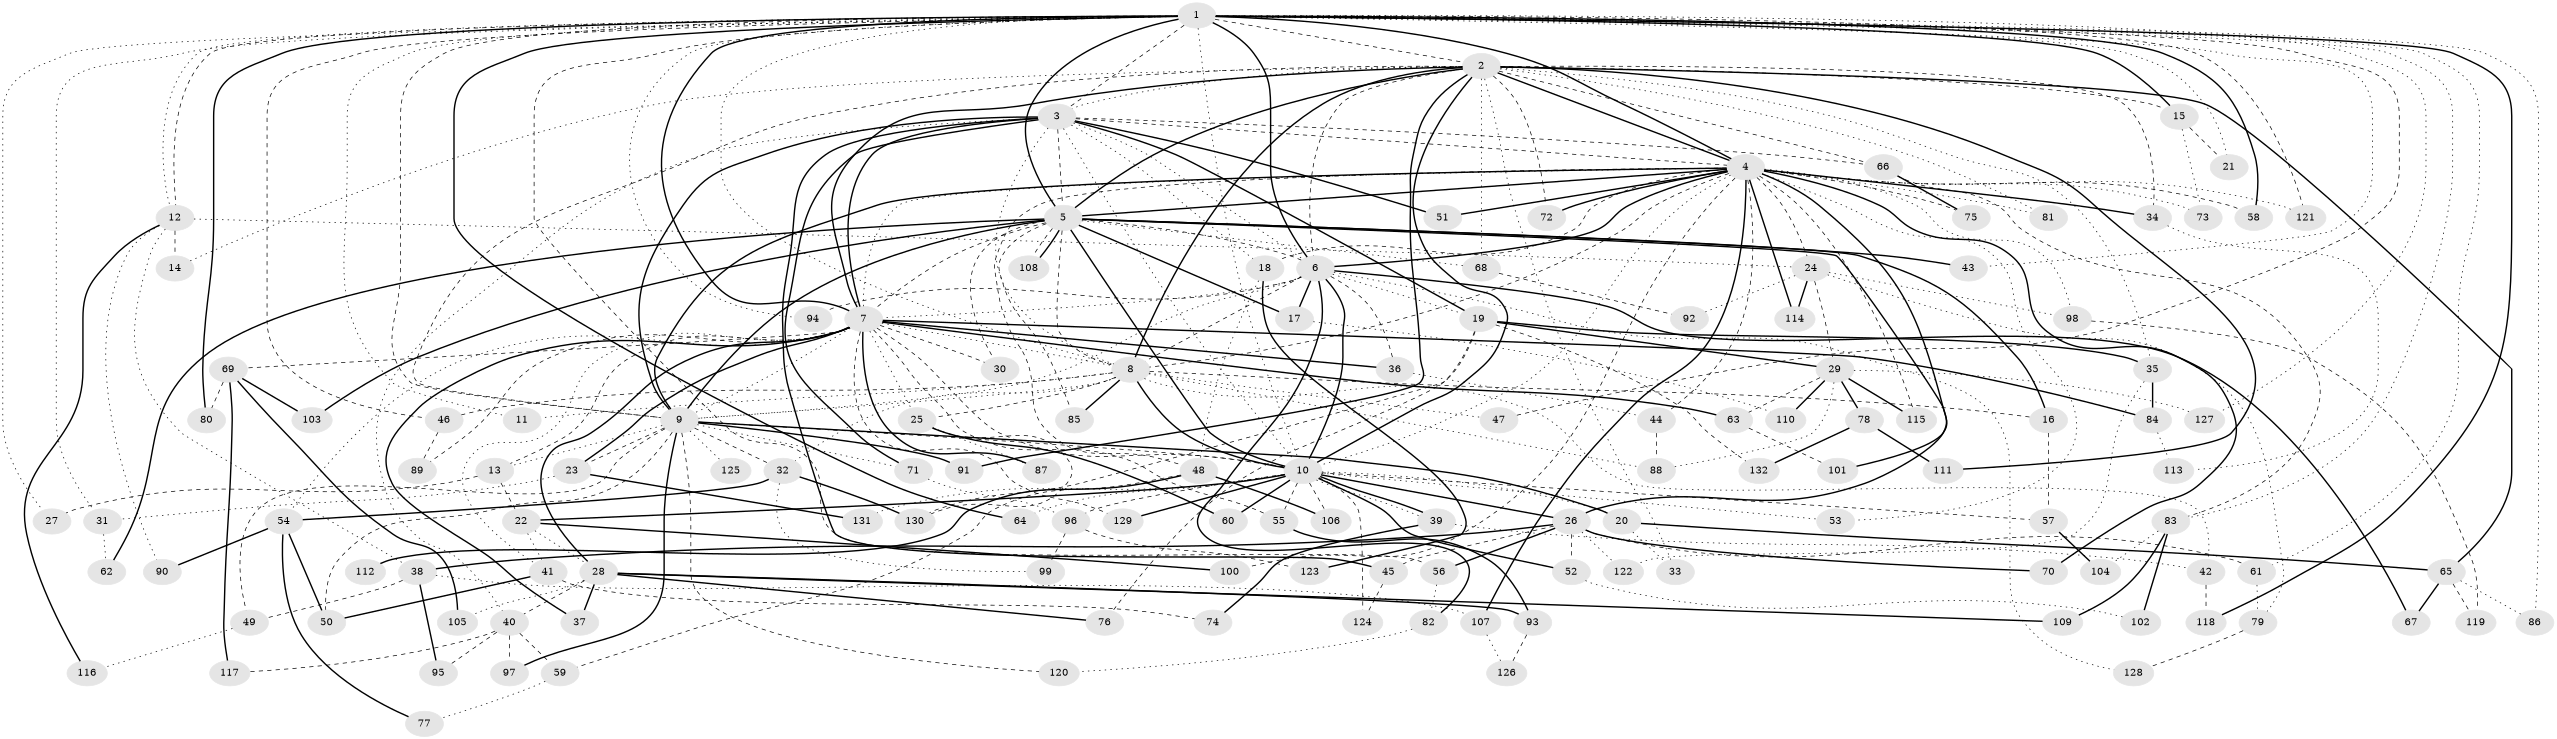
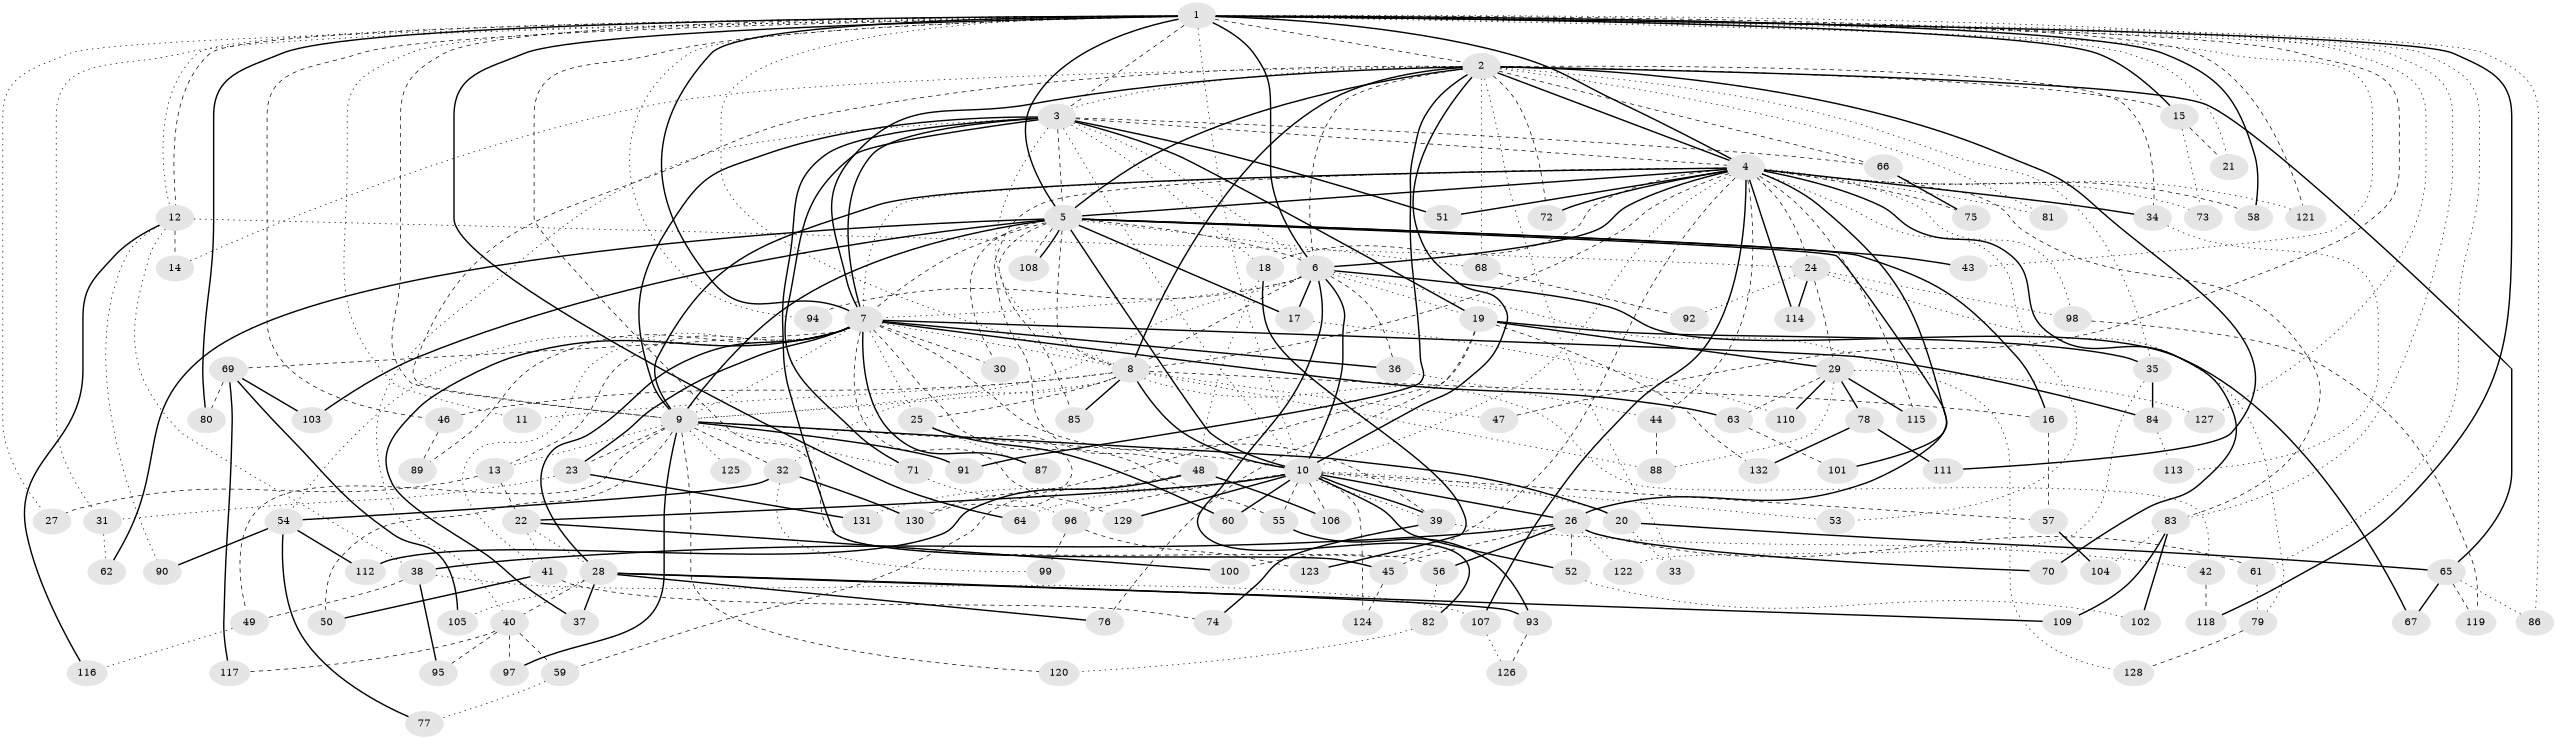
(996, 431) -> (1070, 439)
(305, 572) -> (325, 547)
